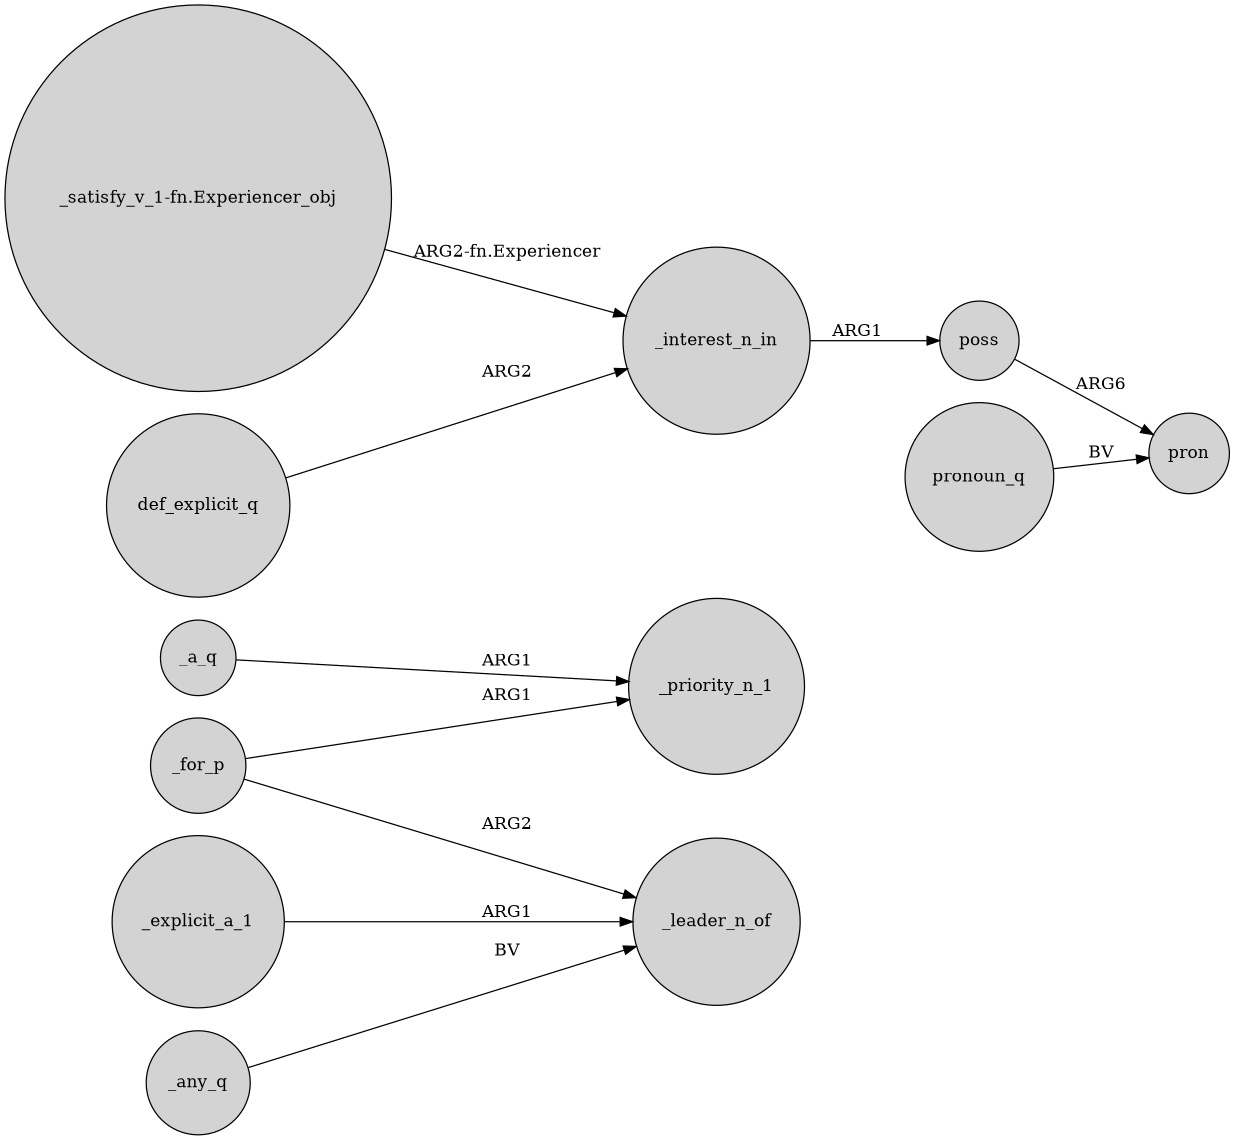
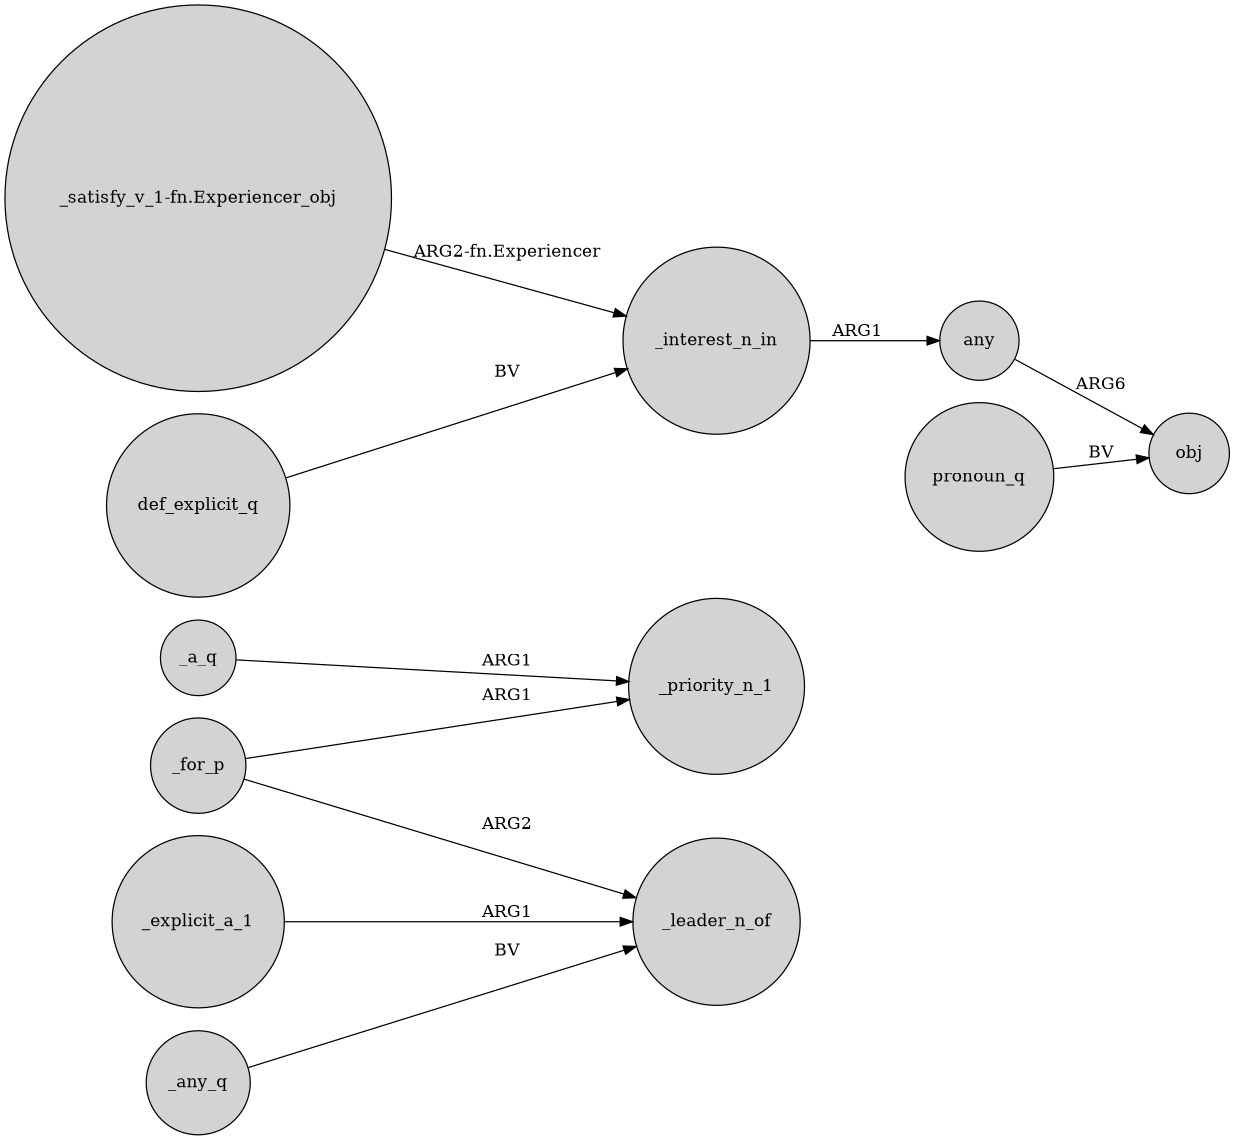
(979, 341) -> (979, 341)
(507, 372) -> (507, 372)
(1189, 453) -> (1189, 453)
